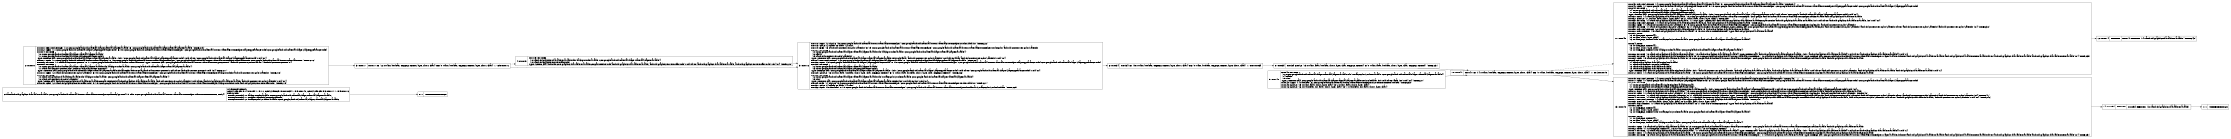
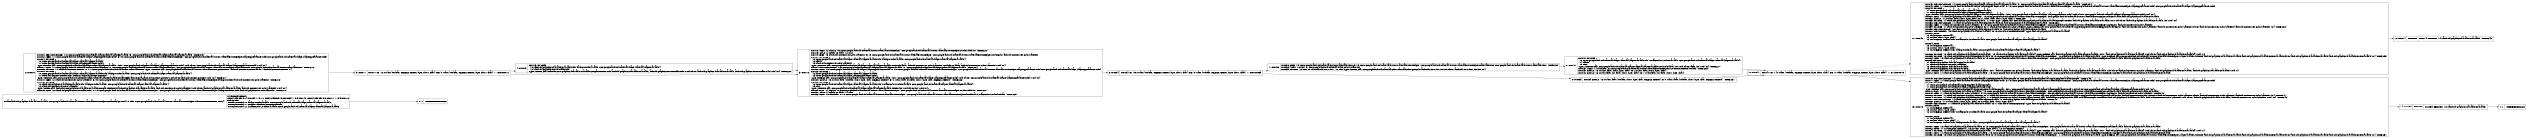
none -> (1414, 67)
